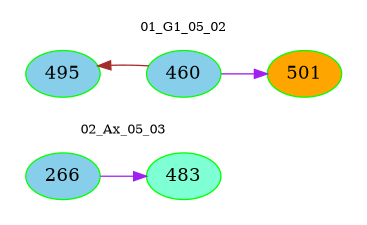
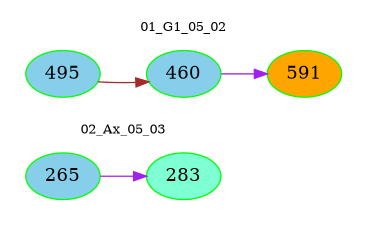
(130, 65) -> (117, 83)
(305, 74) -> (305, 74)
(63, 176) -> (63, 176)
(184, 176) -> (184, 176)
